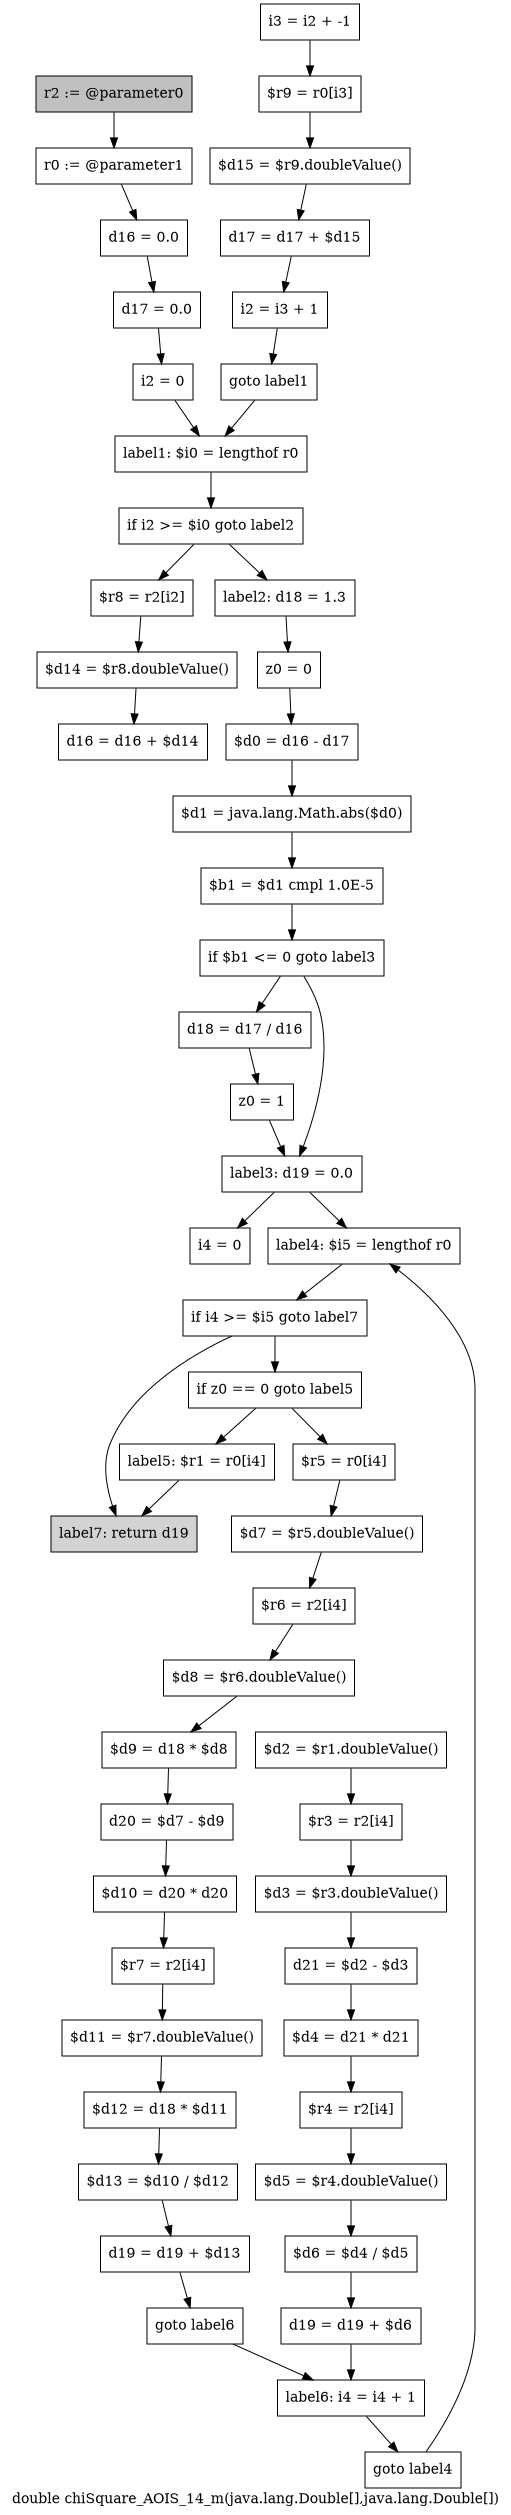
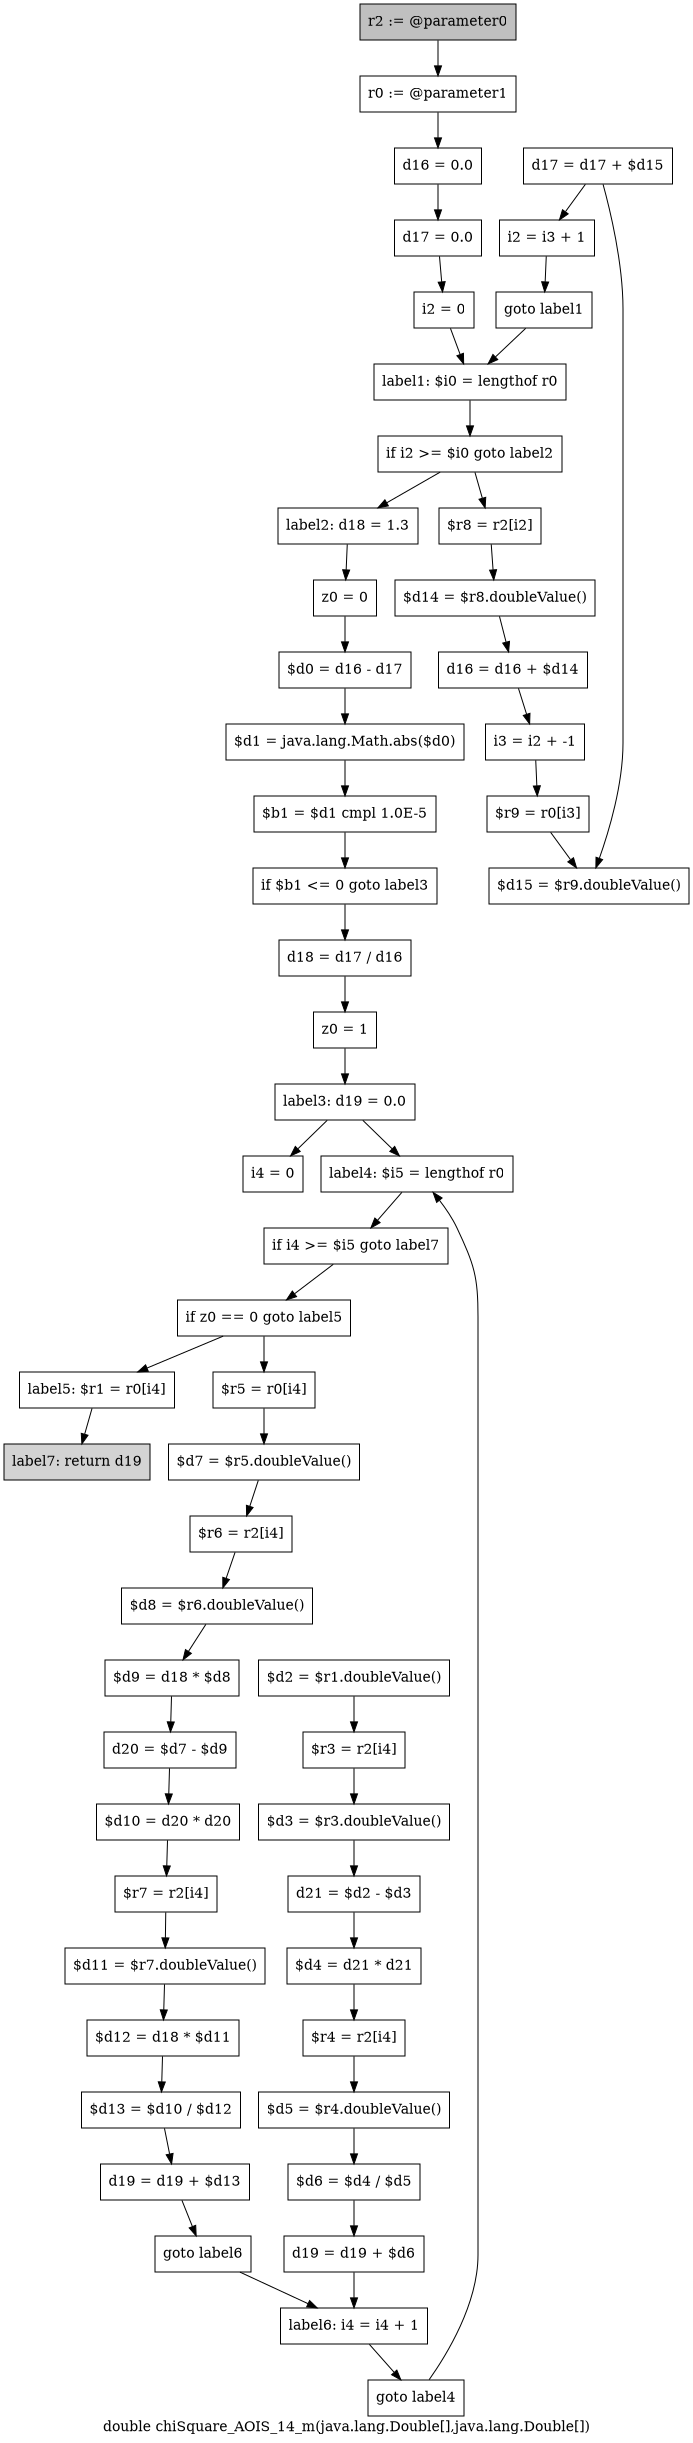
(304, 197) -> (623, 522)
none -> (523, 701)
(323, 1061) -> none
(138, 1401) -> none
